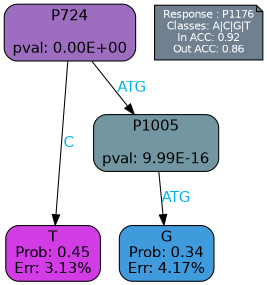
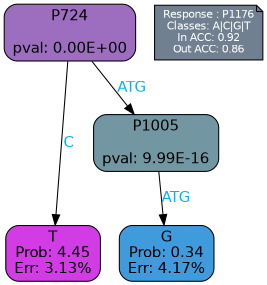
(53, 253) -> (53, 253)
